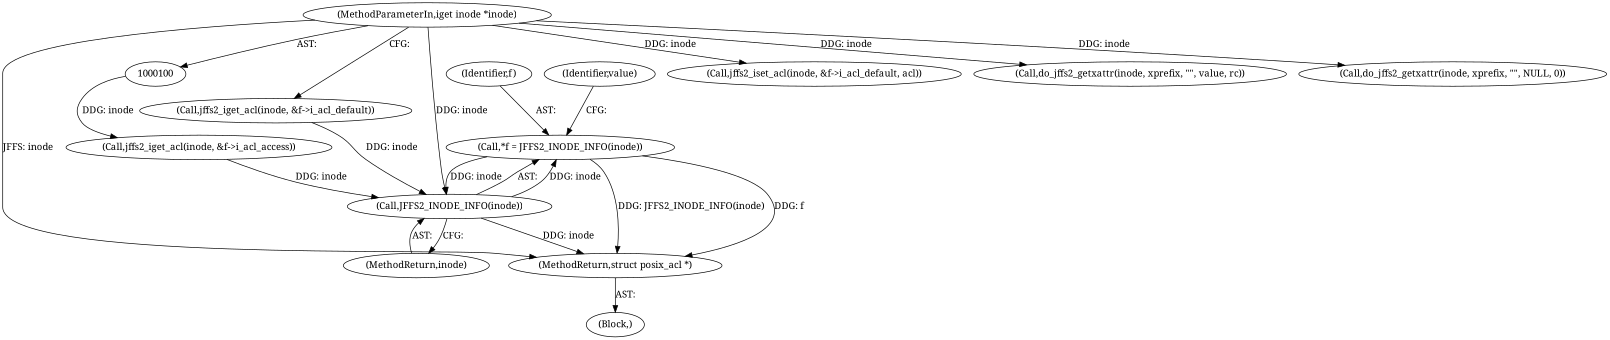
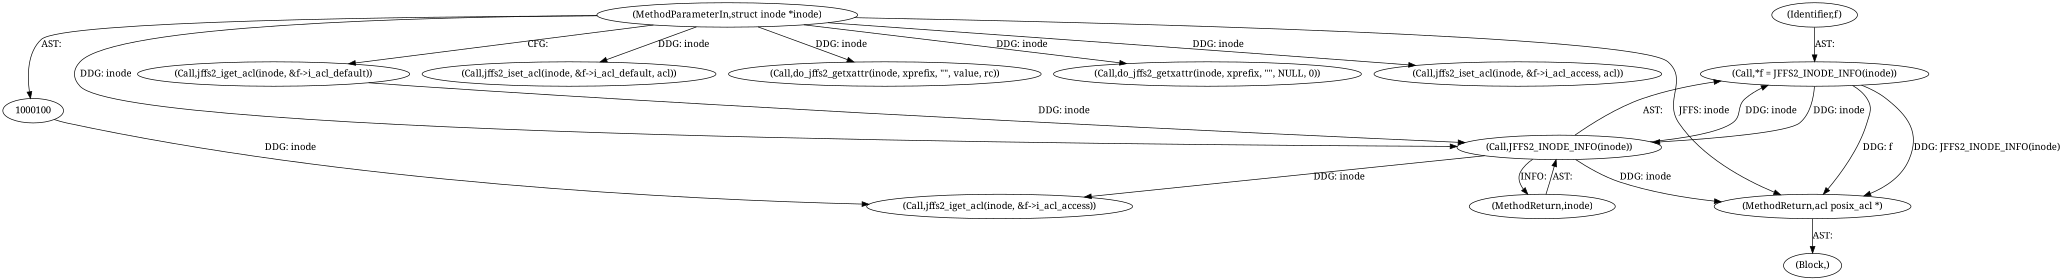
(427, 15) -> (727, 15)
(600, 74) -> none
none -> (1518, 74)
(298, 183) -> (1288, 176)
(454, 236) -> (1535, 177)
(615, 266) -> (1813, 206)
